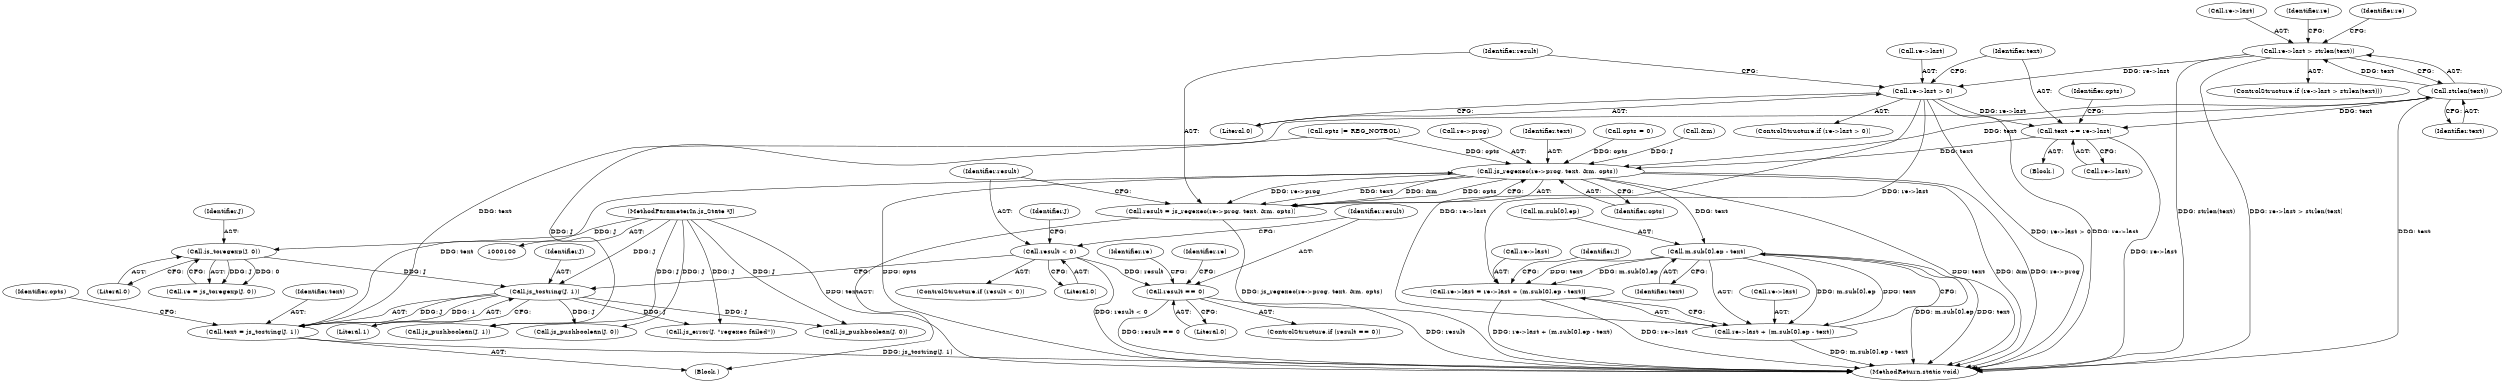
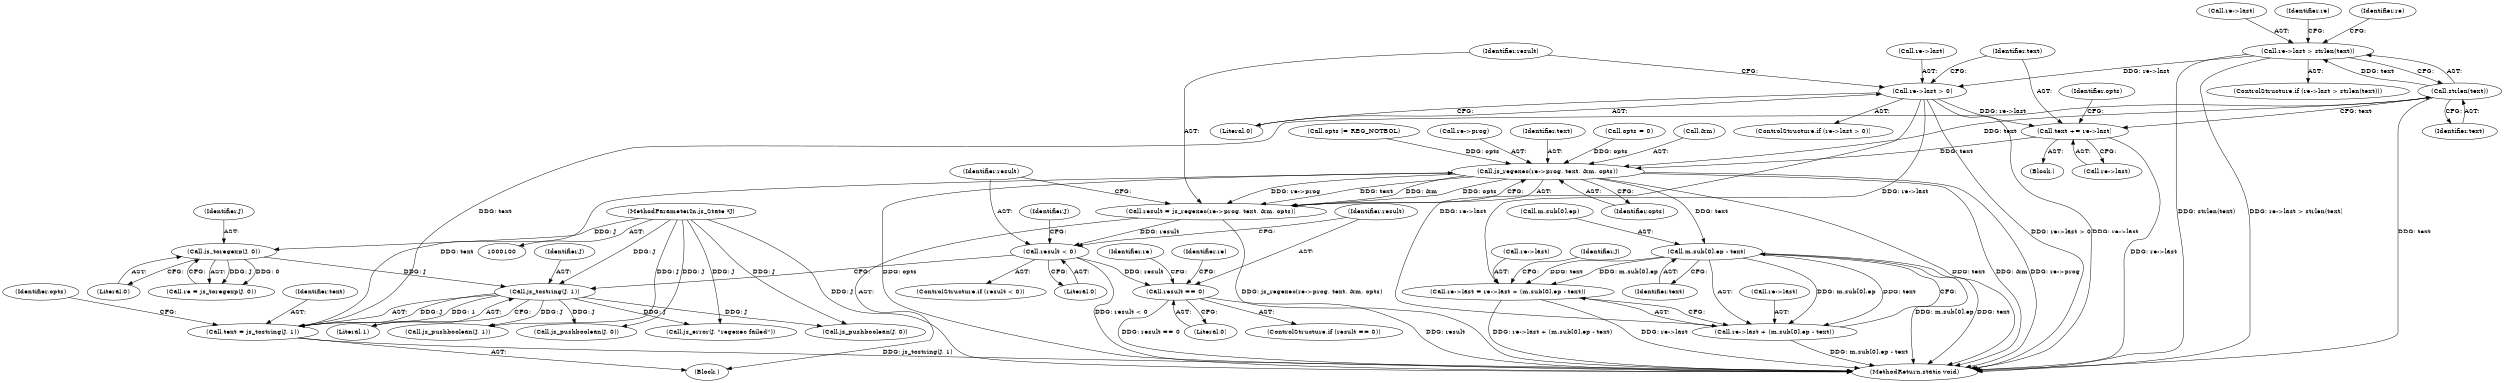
(2356, 111) -> (2356, 111)
(1662, 151) -> (1662, 151)
(792, 155) -> (523, 319)
none -> (1130, 232)
(842, 292) -> (842, 292)
